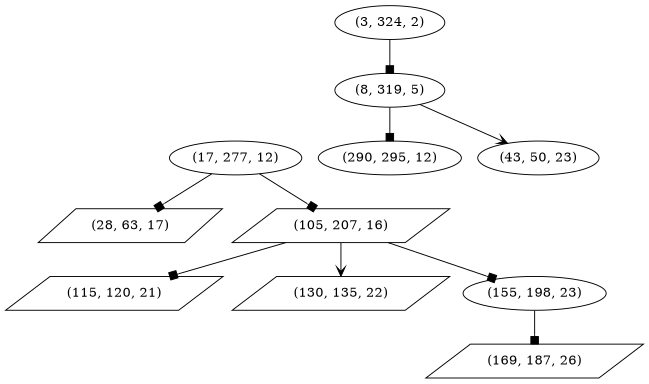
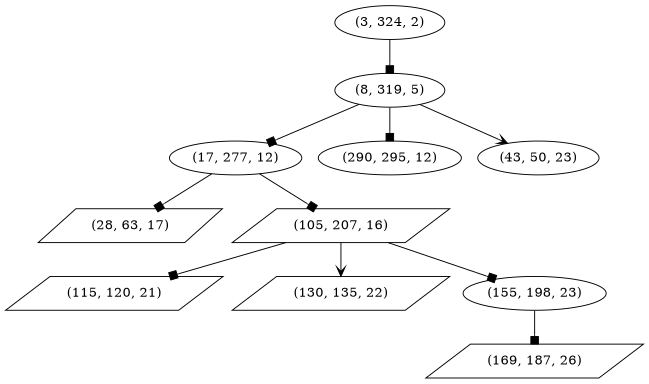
none -> (318, 122)
